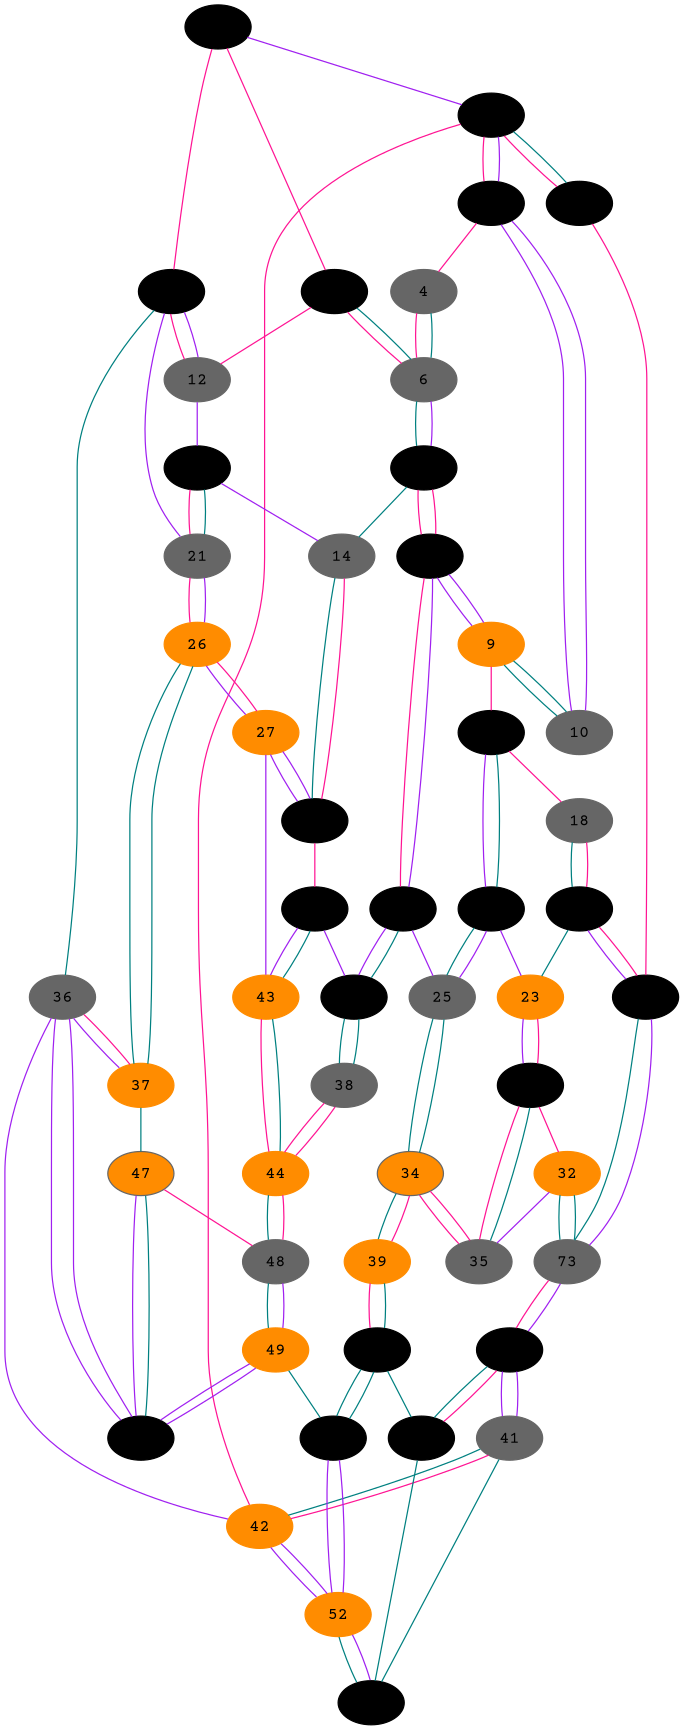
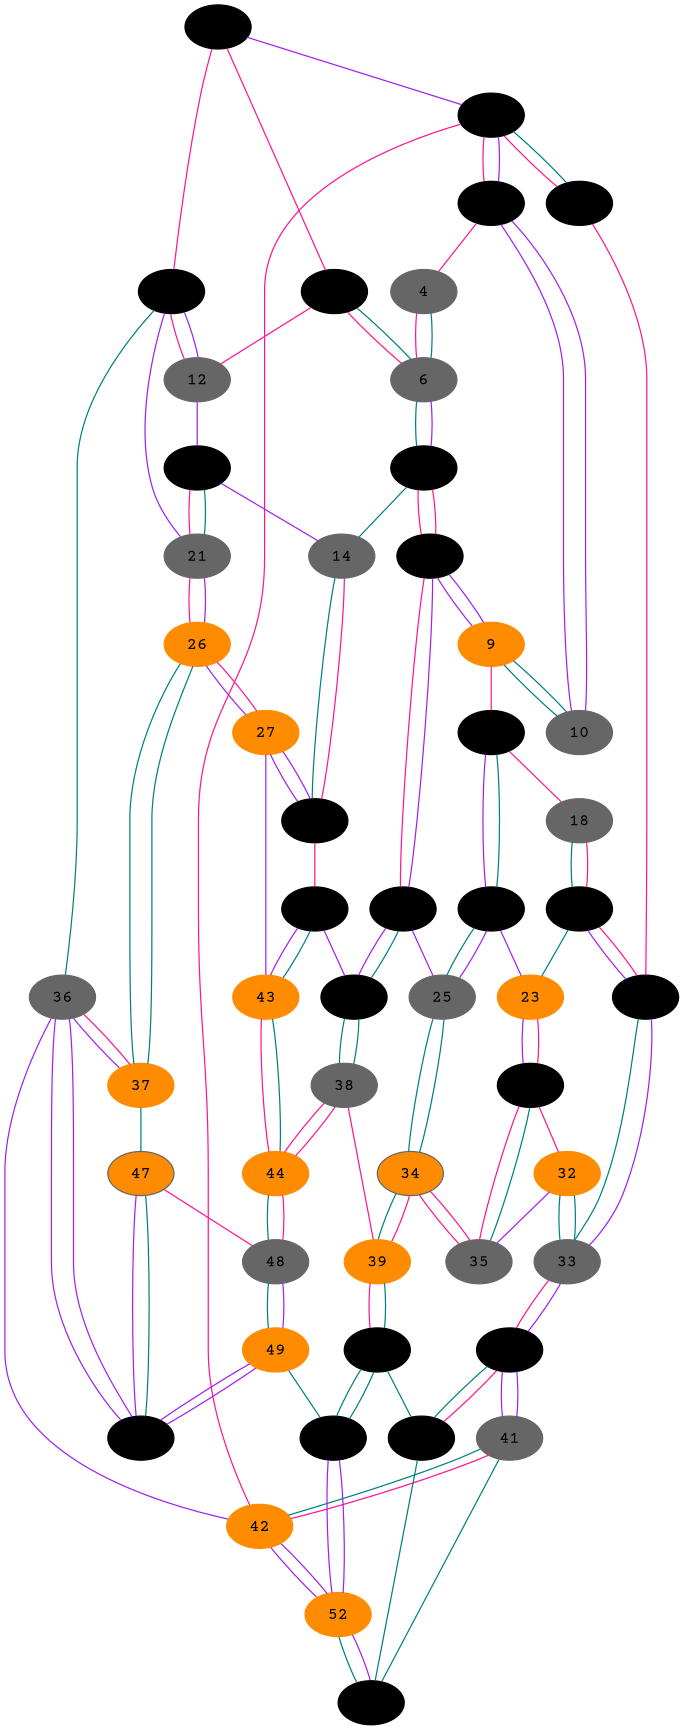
none -> (361, 1174)
(567, 1262) -> (567, 1262)
